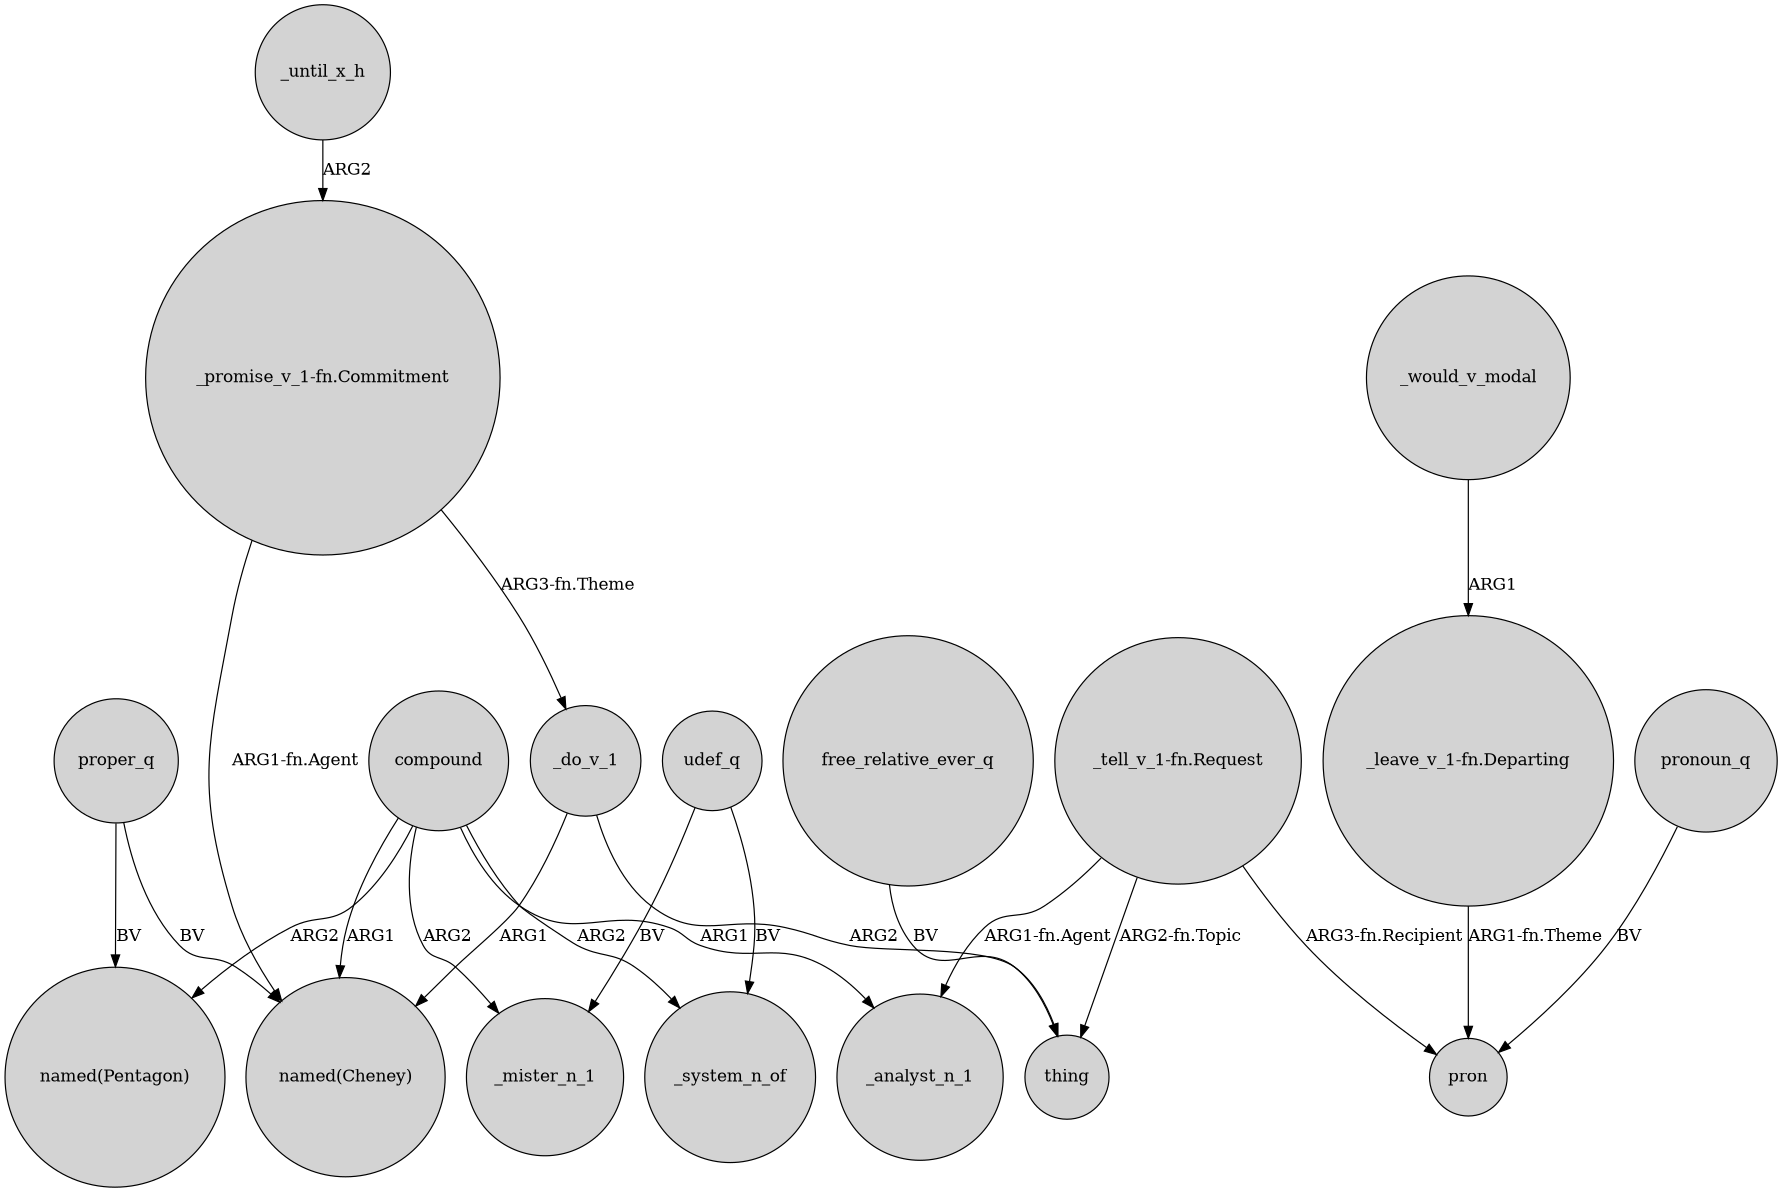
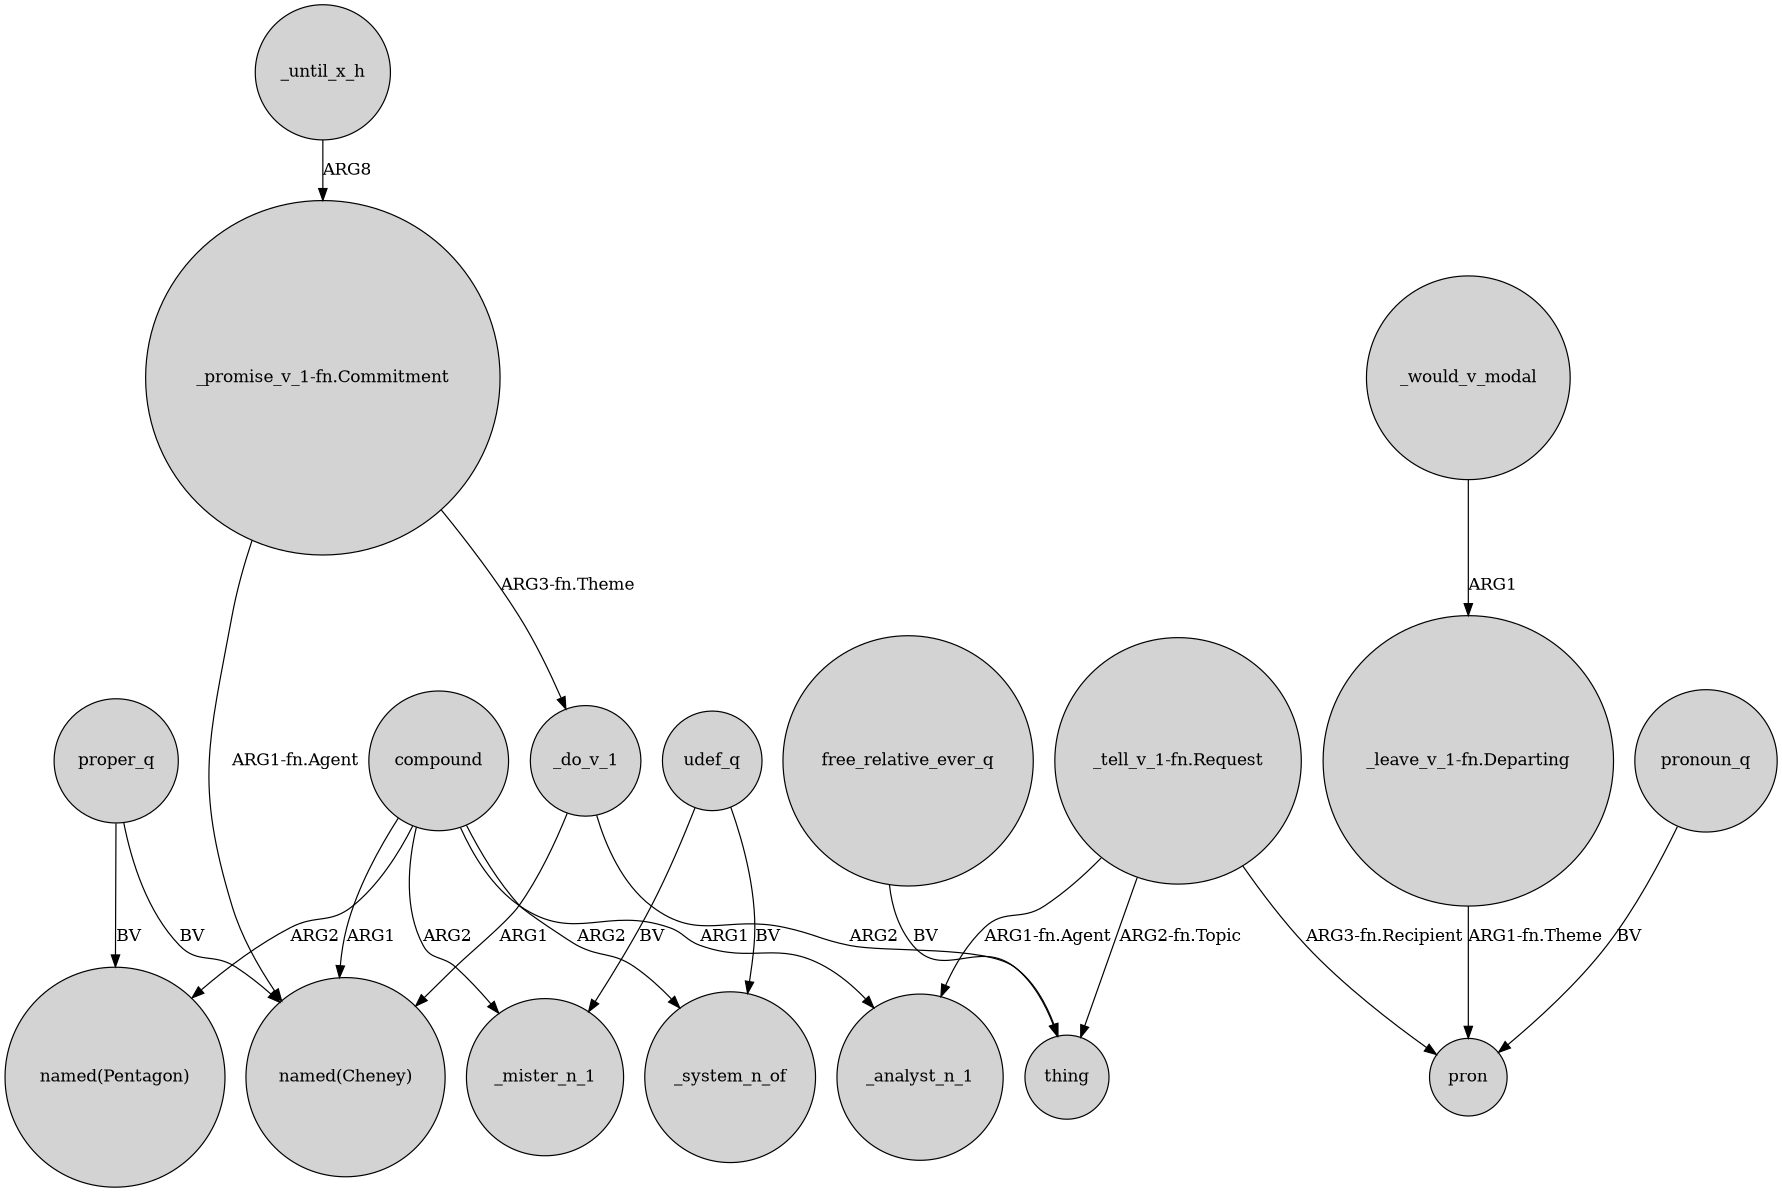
(347, 170) -> (347, 170)
